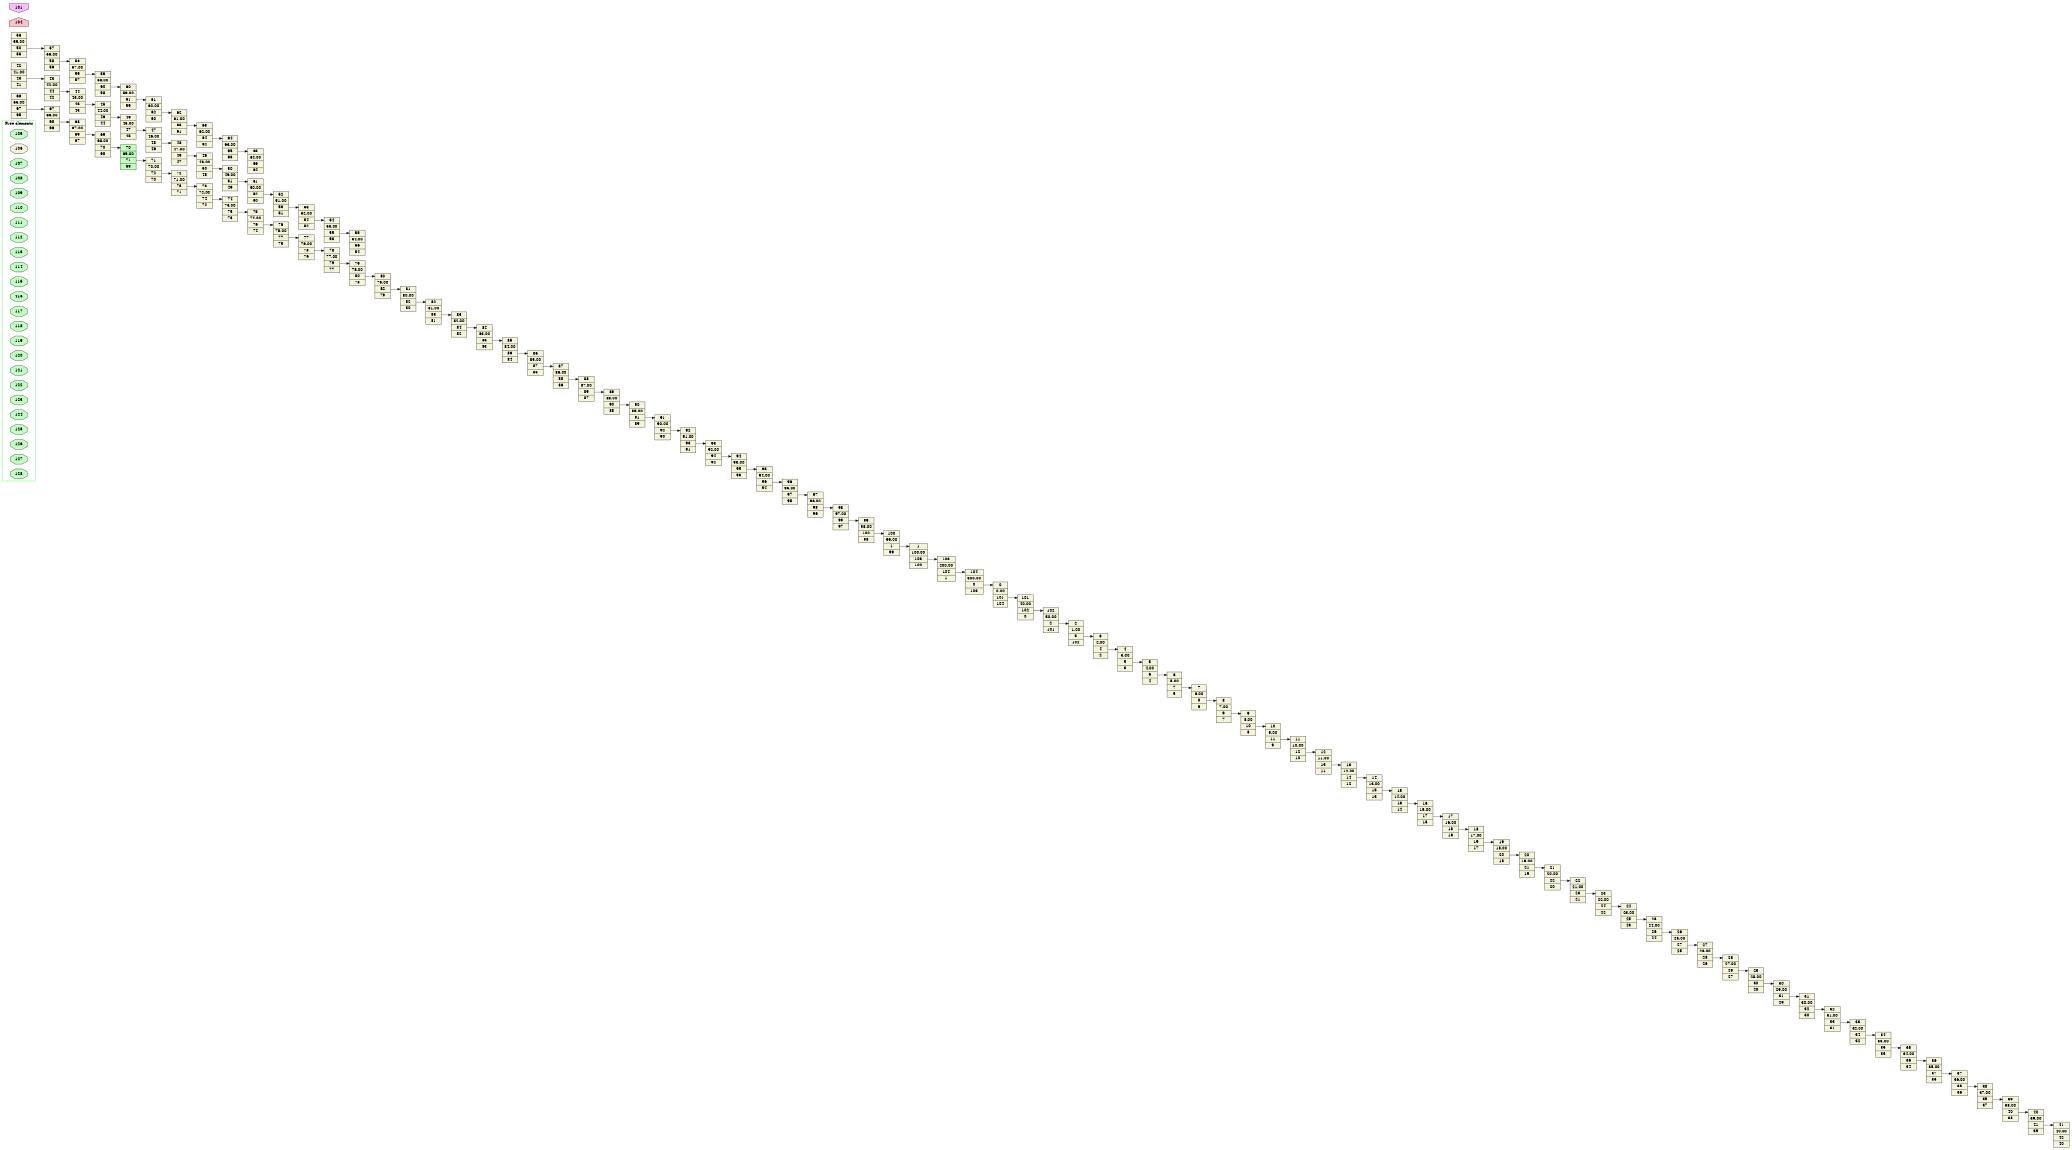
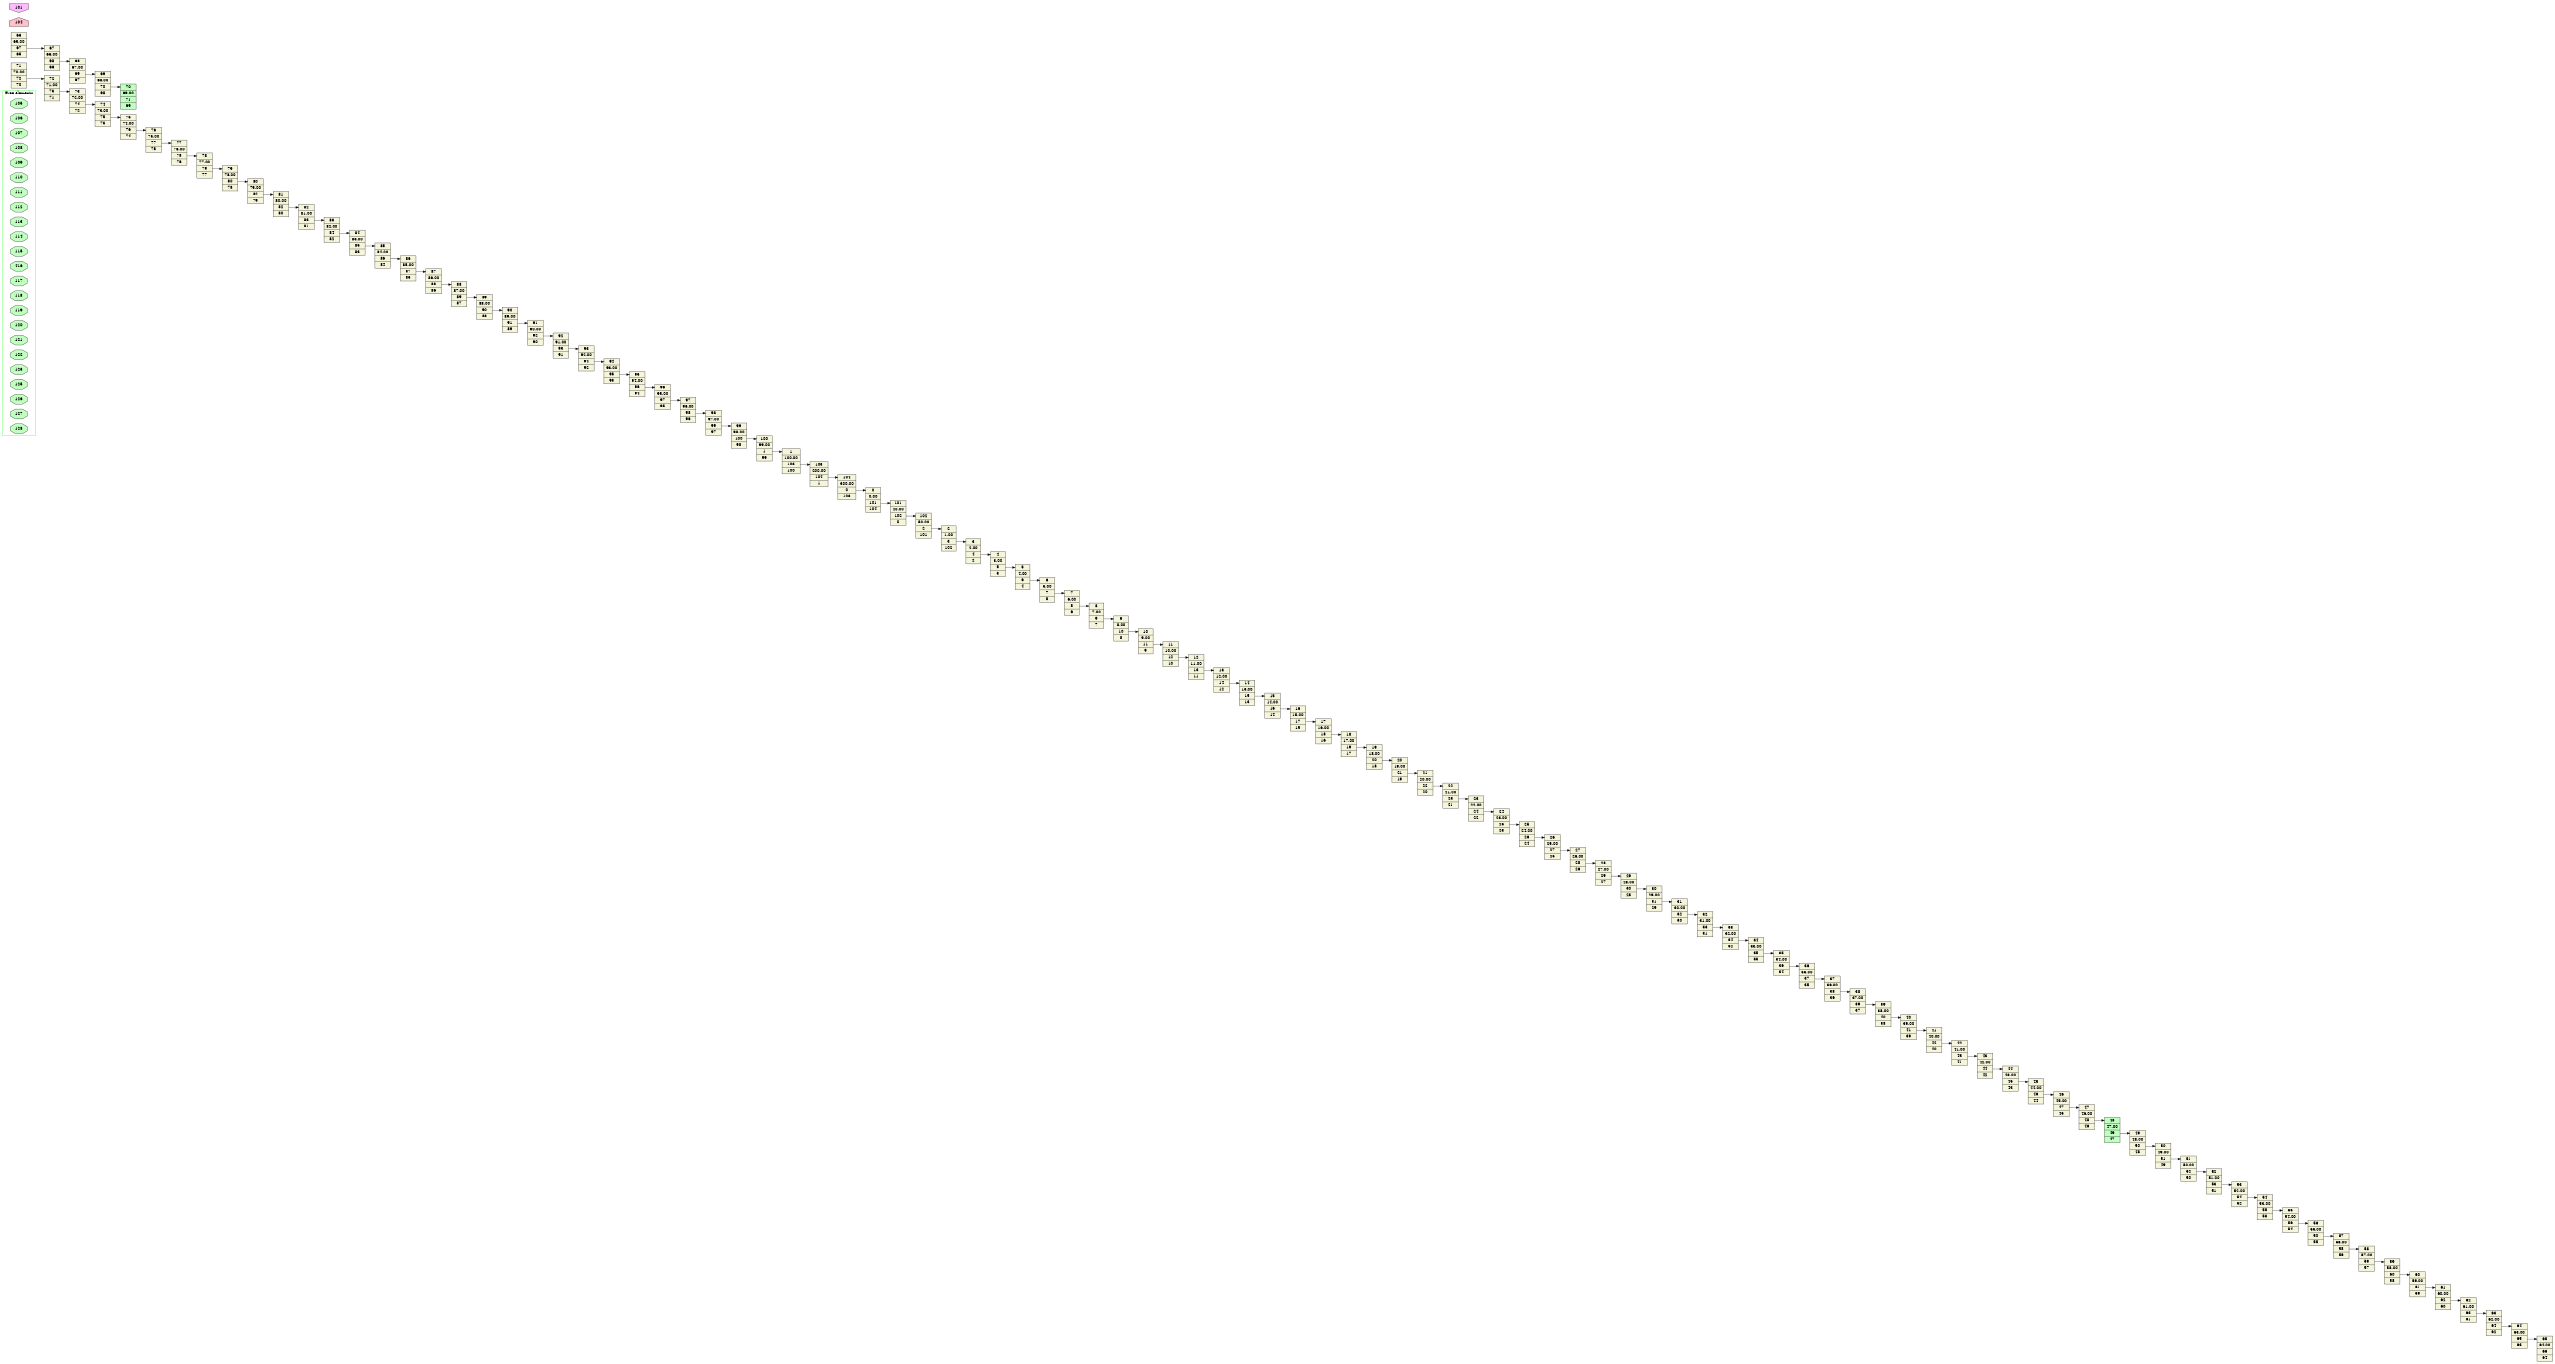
(19, 149) -> (19, 118)
(179, 153) -> (2112, 1130)
(140, 161) -> none
(19, 415) -> none
none -> (1945, 1043)
none -> (2302, 1223)
